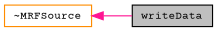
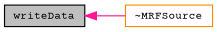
(118, 16) -> (111, 16)
